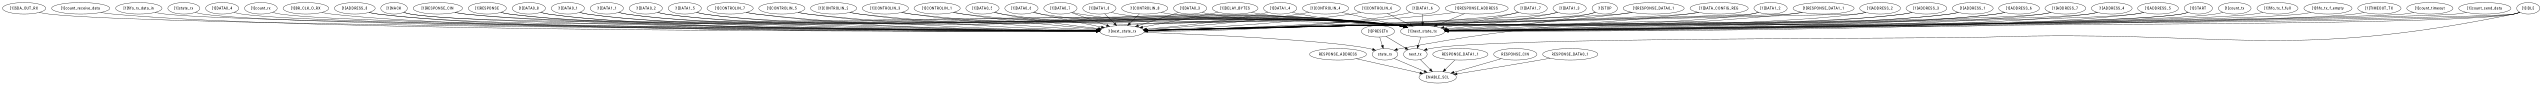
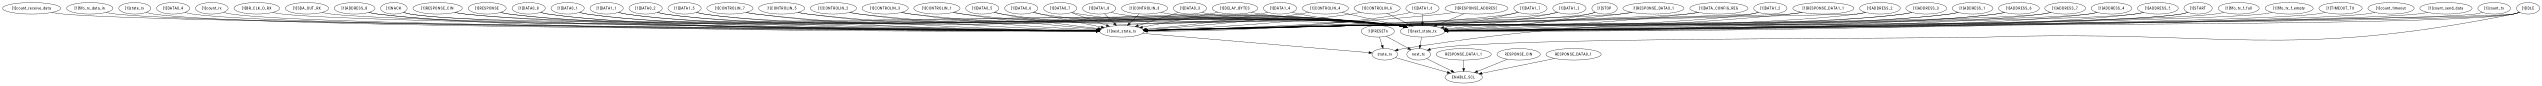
(1338, 54) -> none
